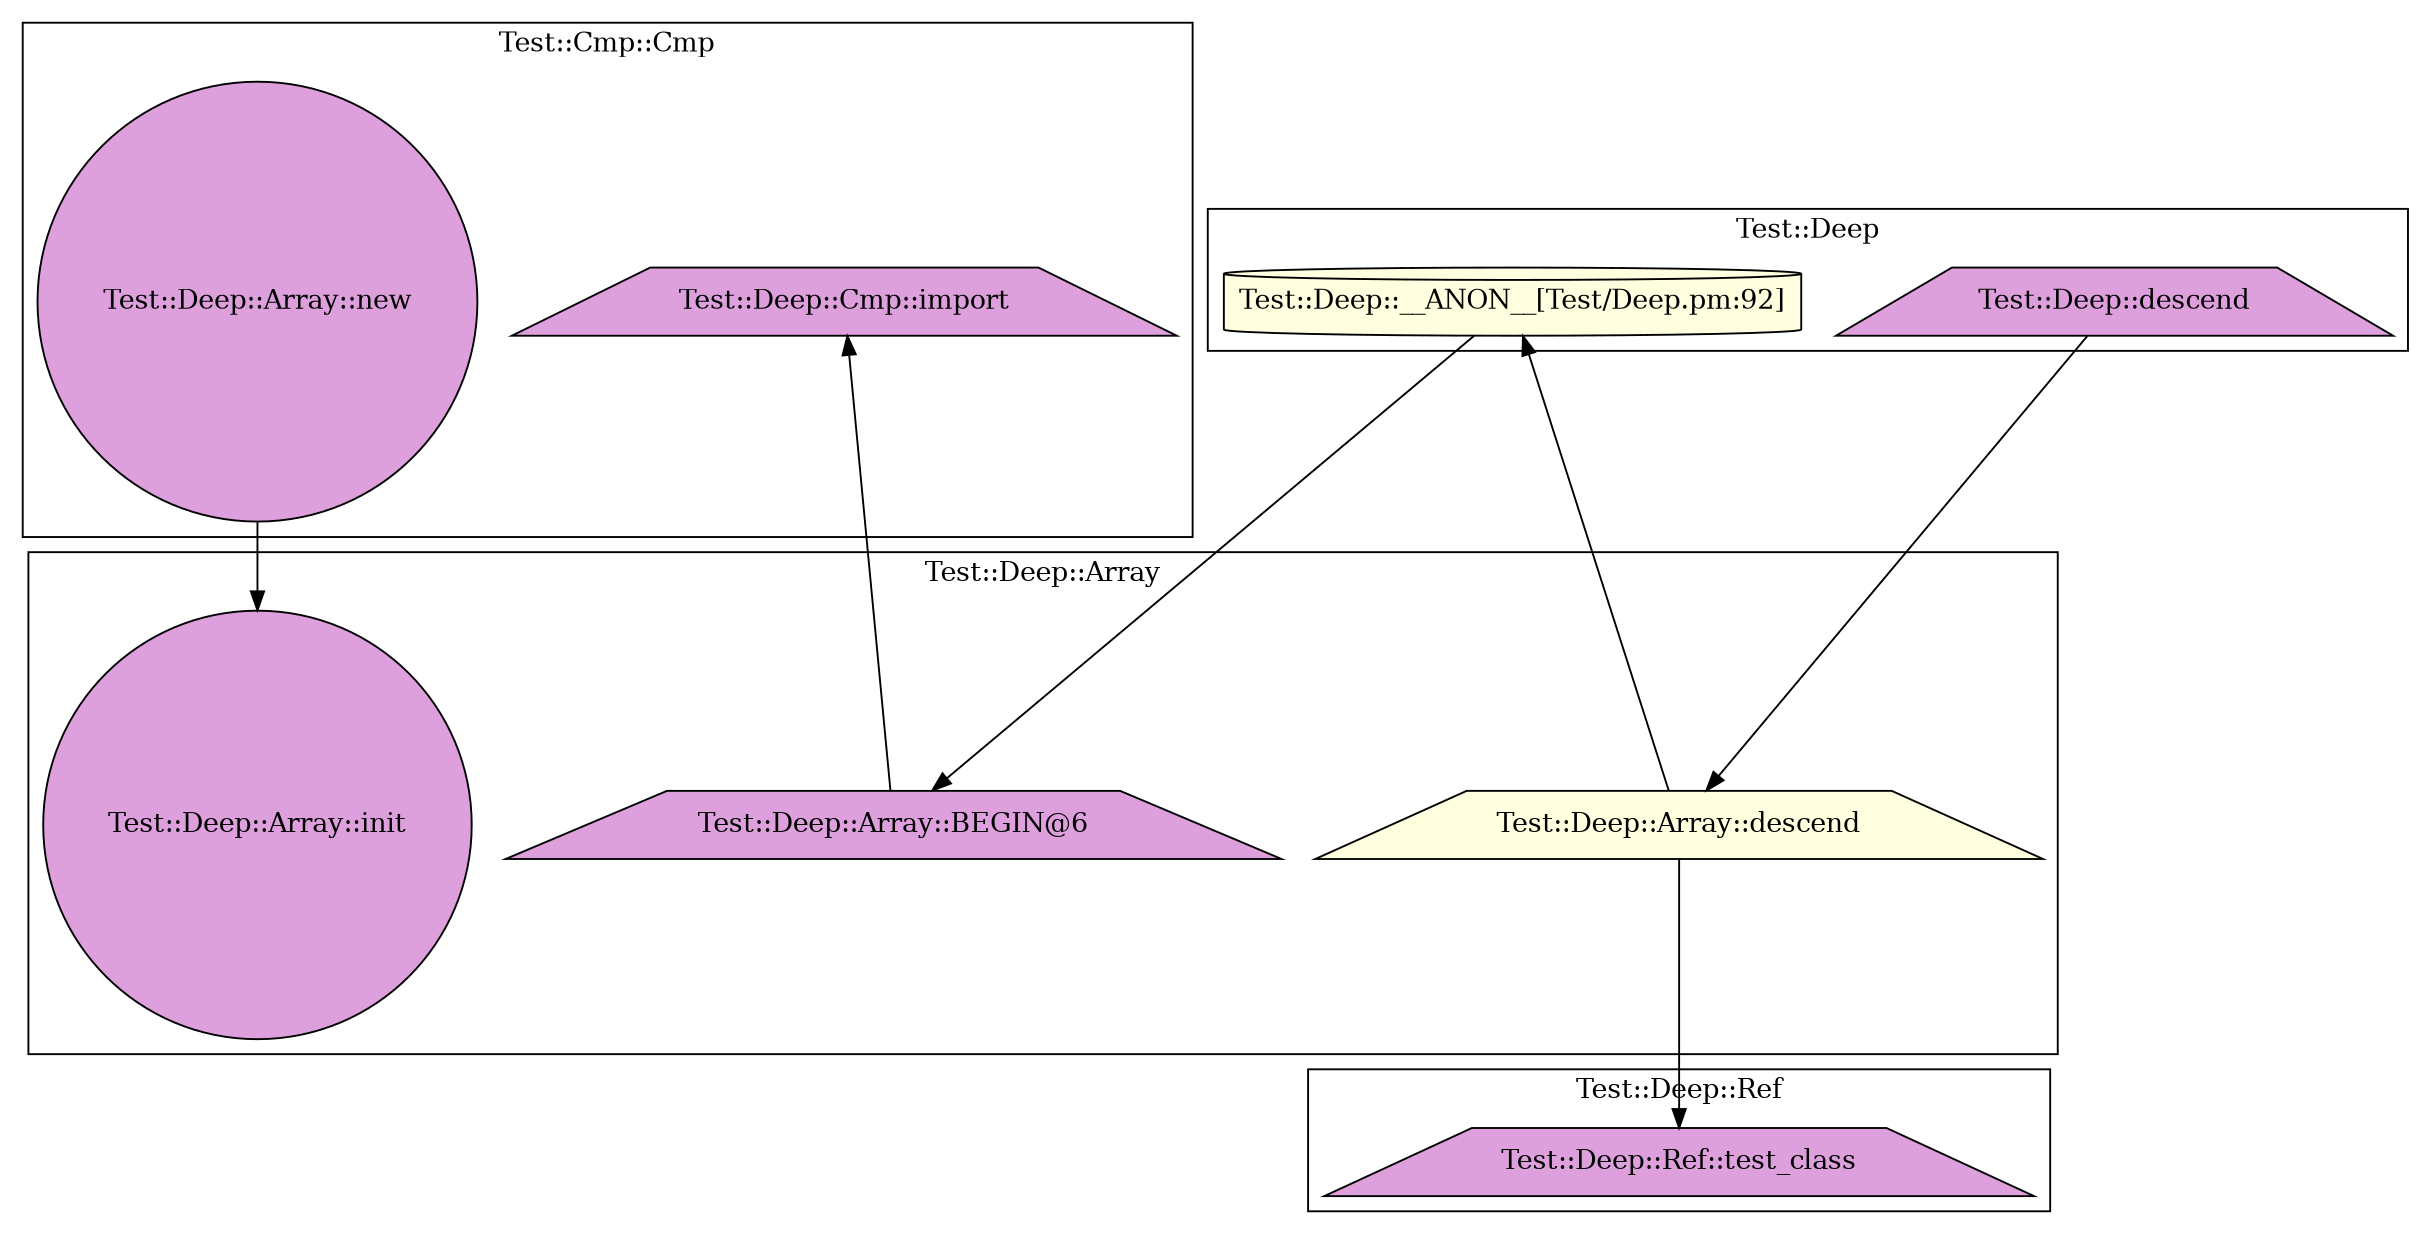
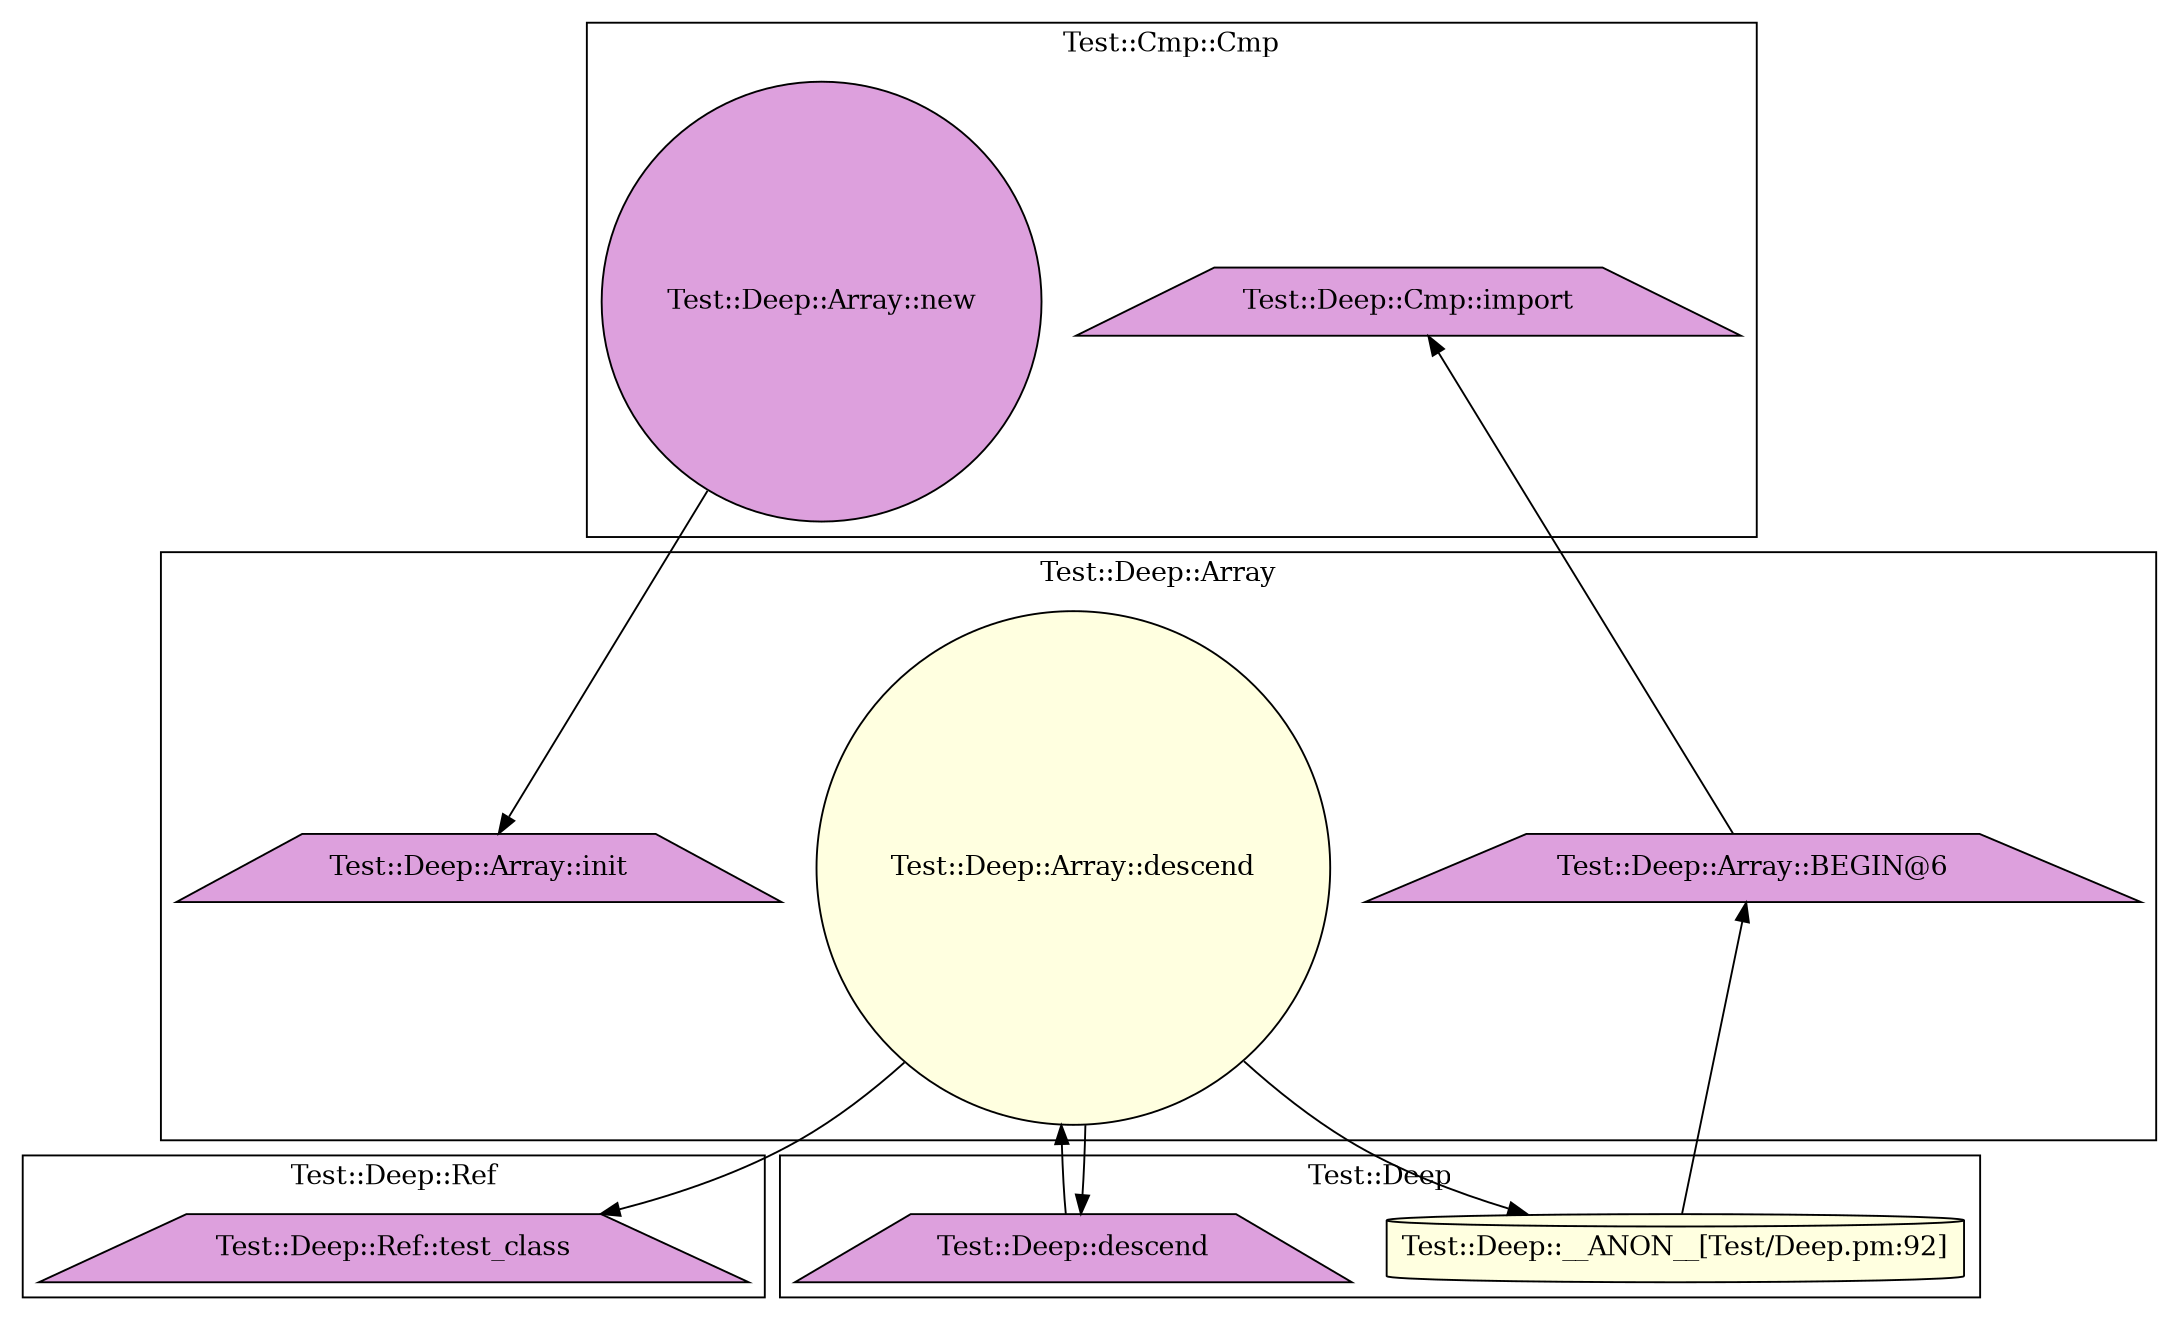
(257, 825) -> (479, 868)
(1679, 825) -> (1073, 868)
none -> (1084, 1167)
